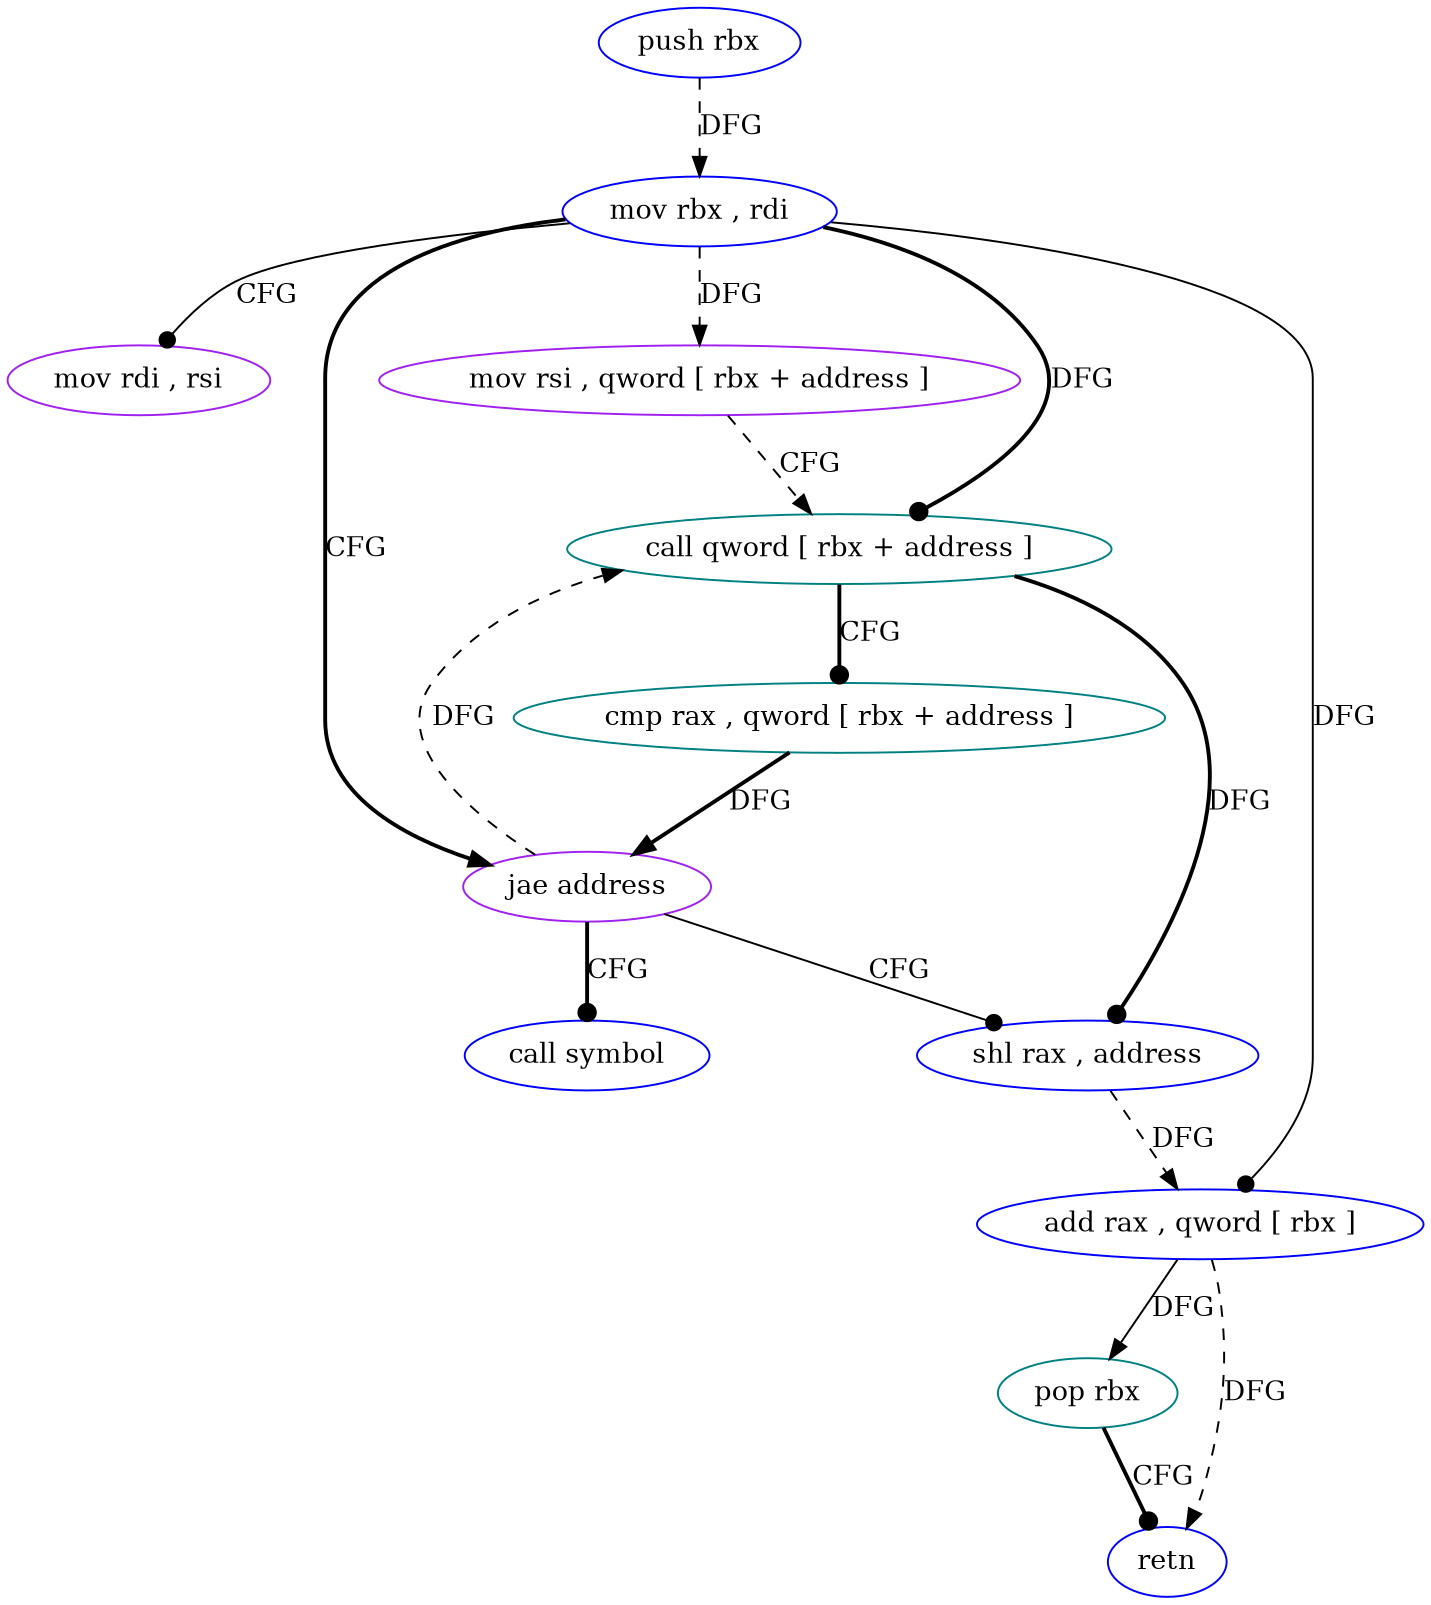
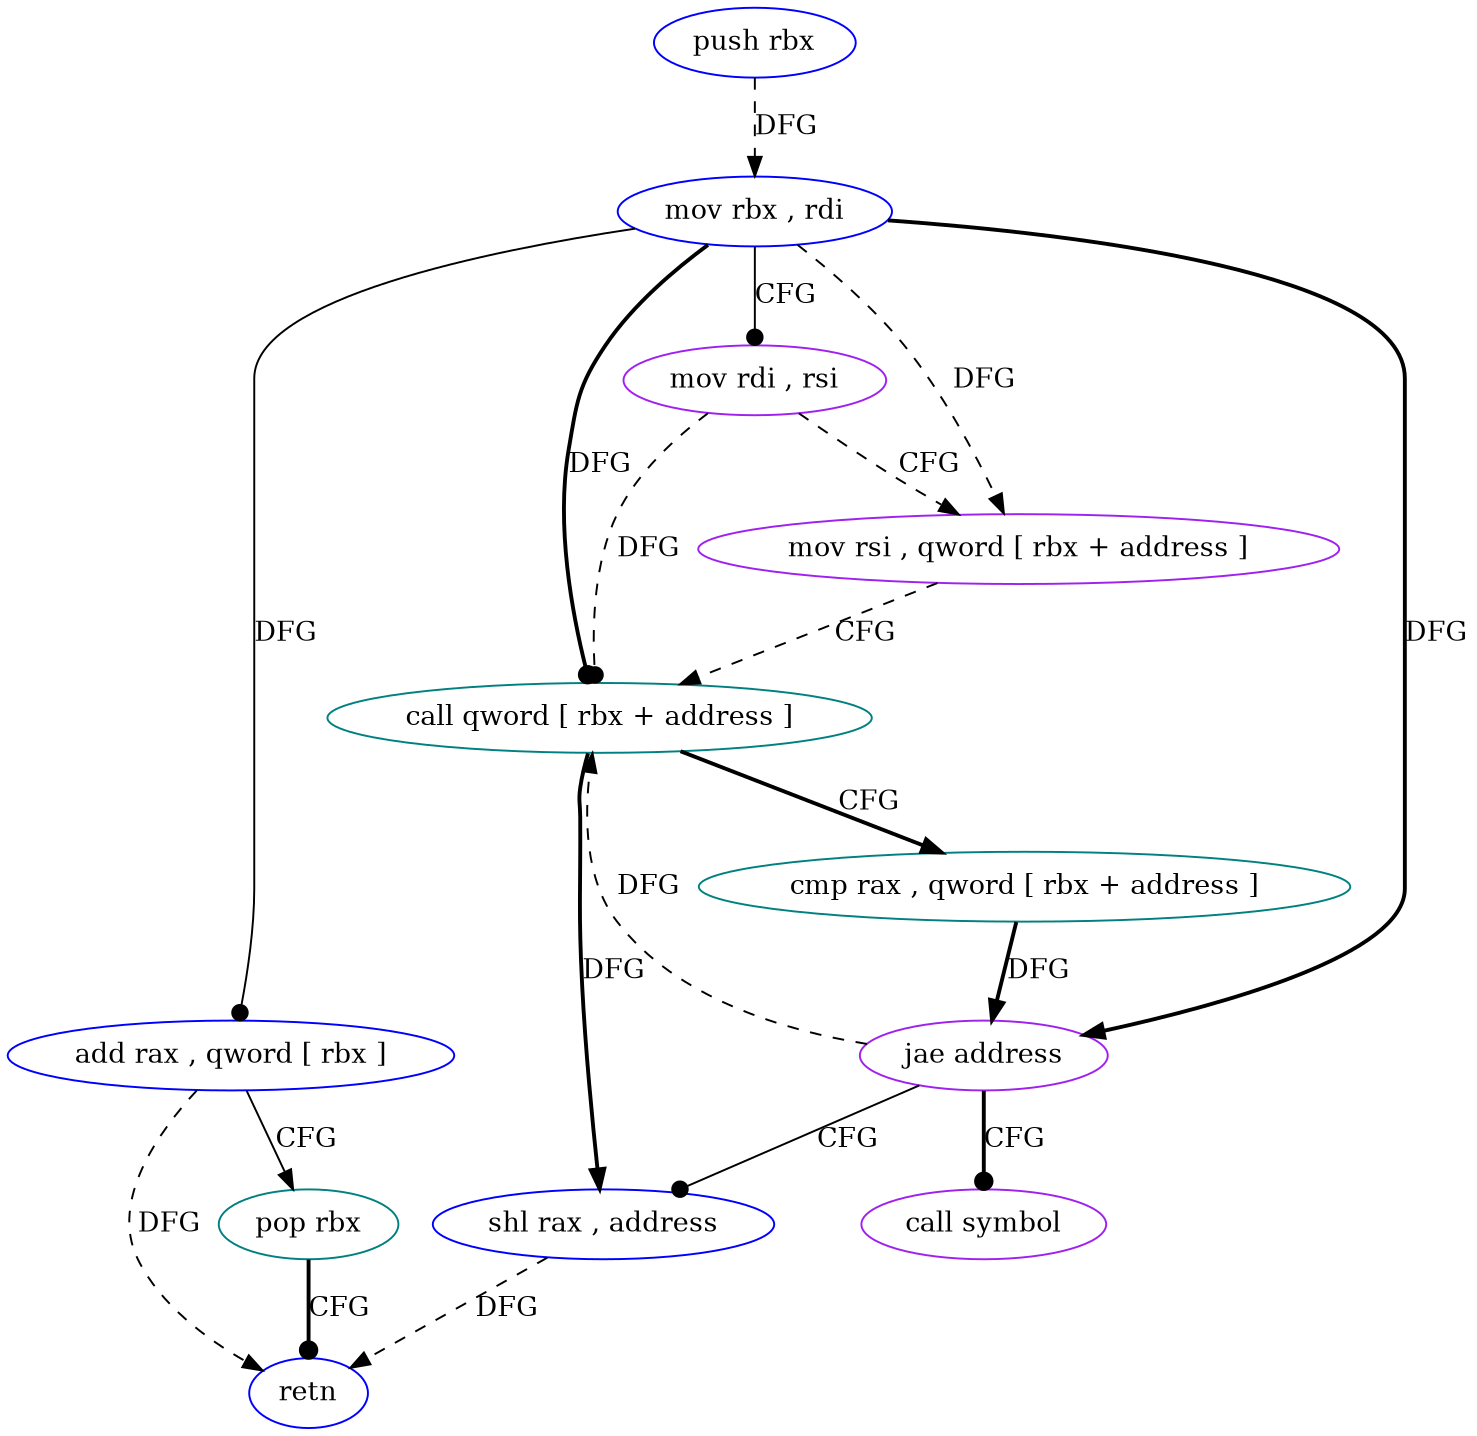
none -> (869, 461)
none -> (614, 523)
(356, 549) -> (1437, 634)
(839, 626) -> (802, 798)
(1207, 751) -> (581, 961)
(587, 1056) -> (984, 1224)
(1138, 1132) -> (458, 1308)
(1184, 1309) -> (307, 1140)
